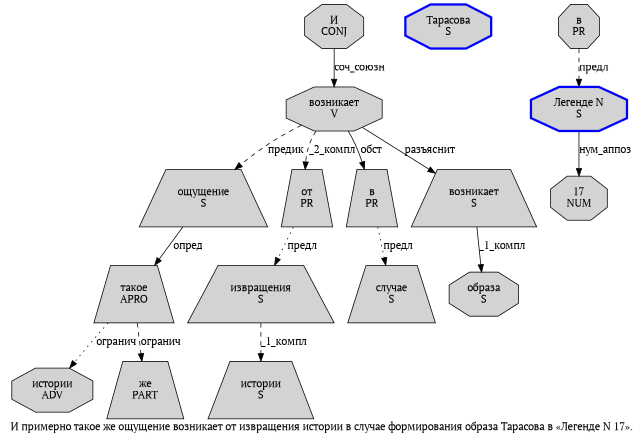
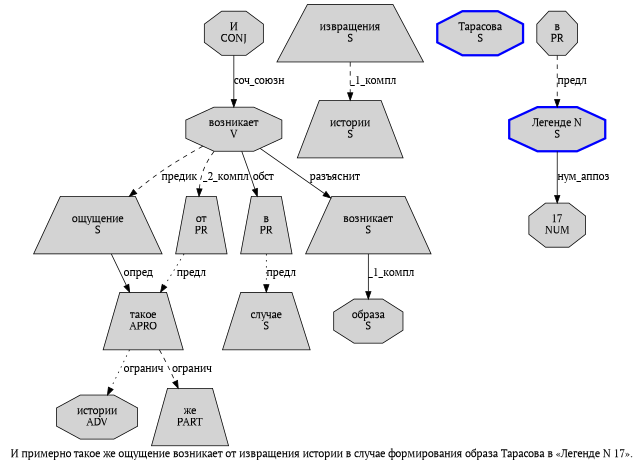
(286, 243) -> (174, 270)
